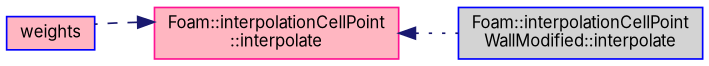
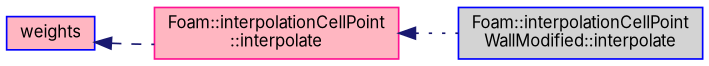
(116, 23) -> (133, 44)
